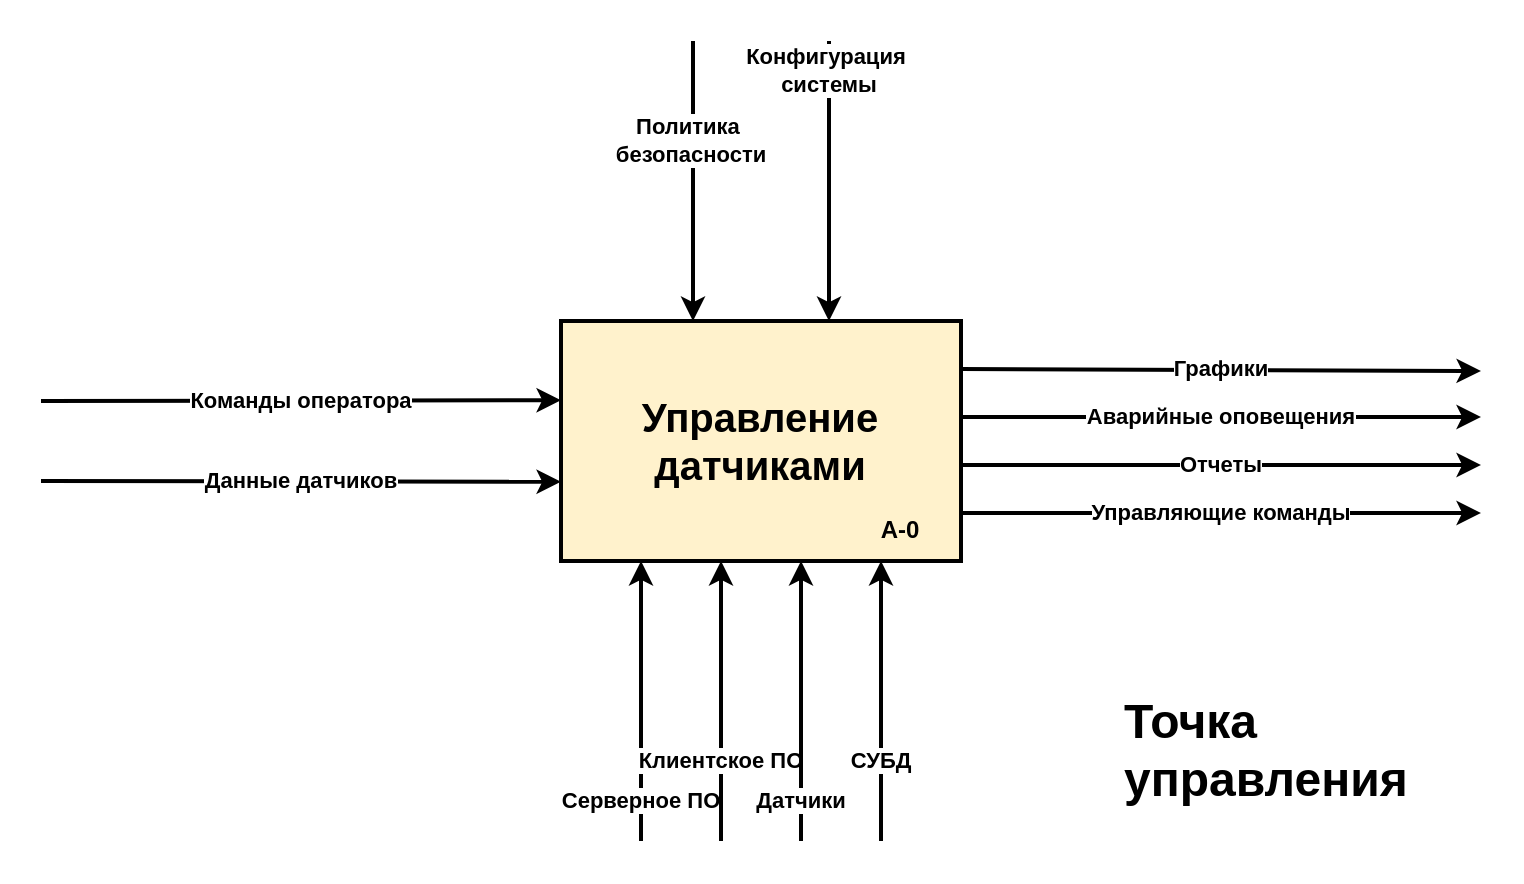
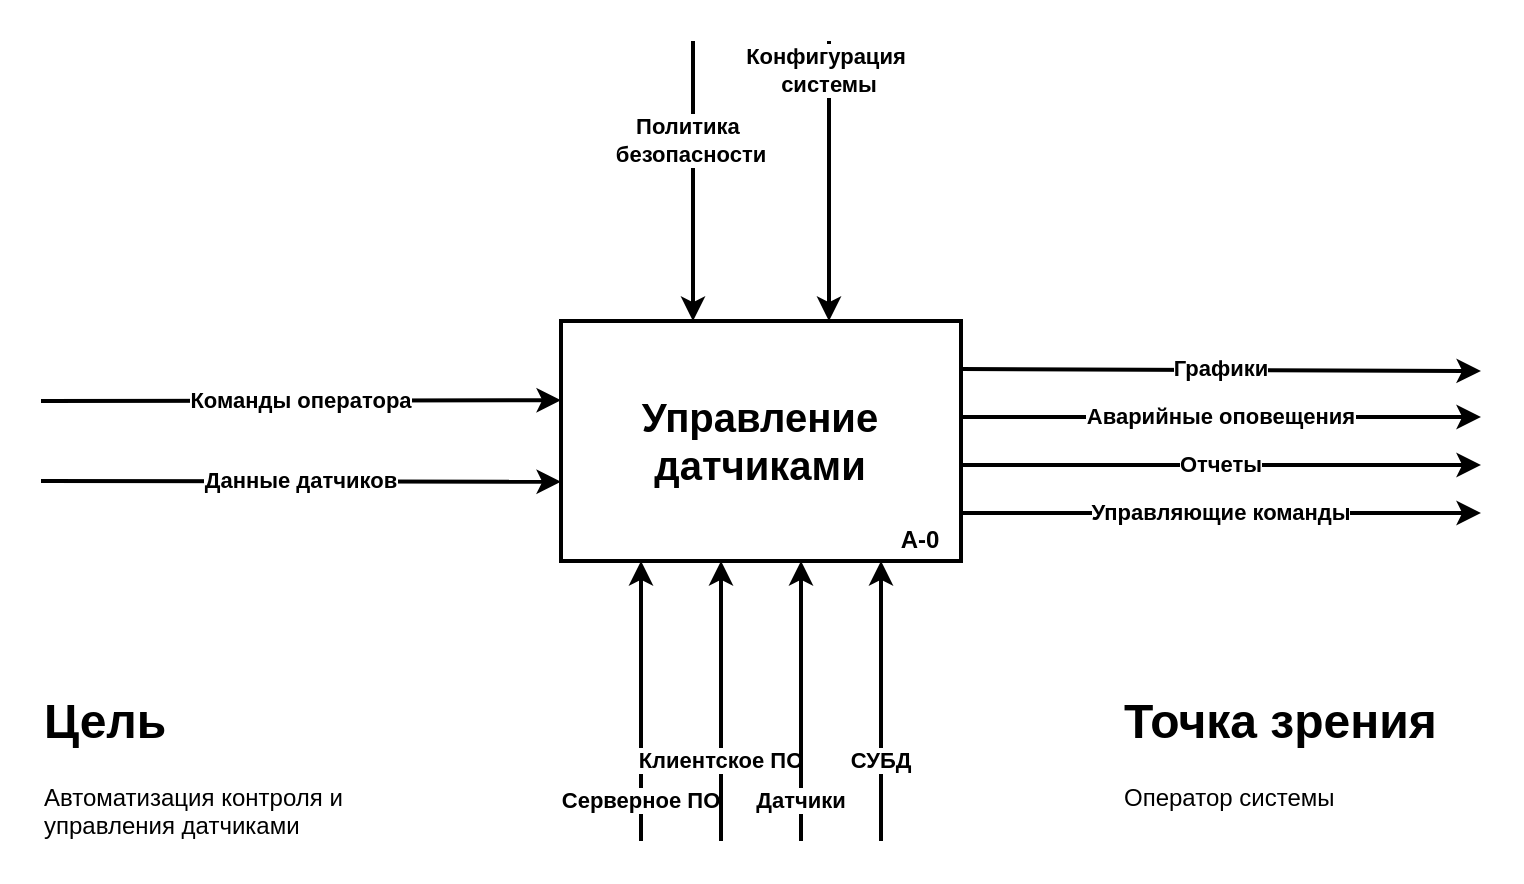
(761, 441) -> (761, 441)
(901, 531) -> (921, 541)
(1229, 724) -> (1229, 724)
none -> (221, 761)
